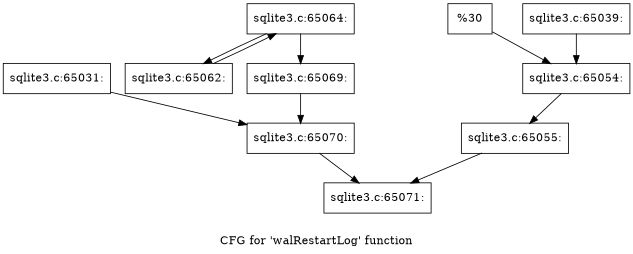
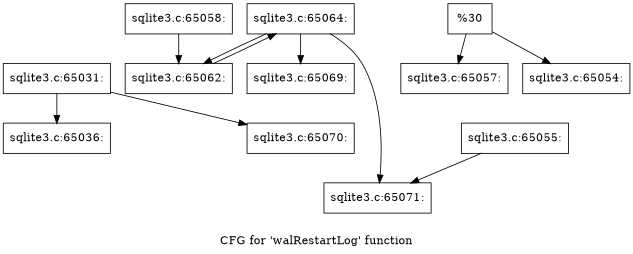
none -> (179, 19)
(576, 19) -> none
none -> (454, 79)
(301, 104) -> none
(549, 106) -> none
none -> (57, 138)
(336, 166) -> (375, 96)
